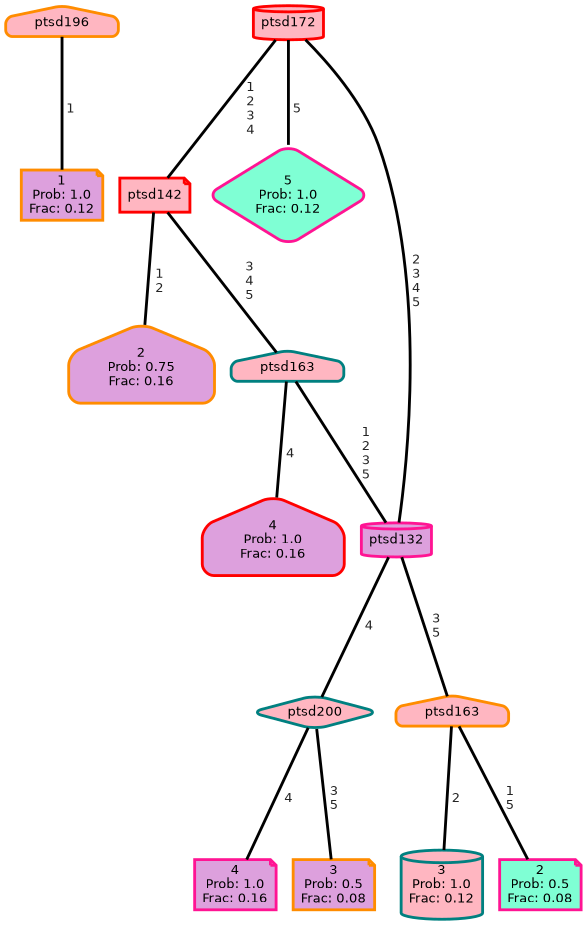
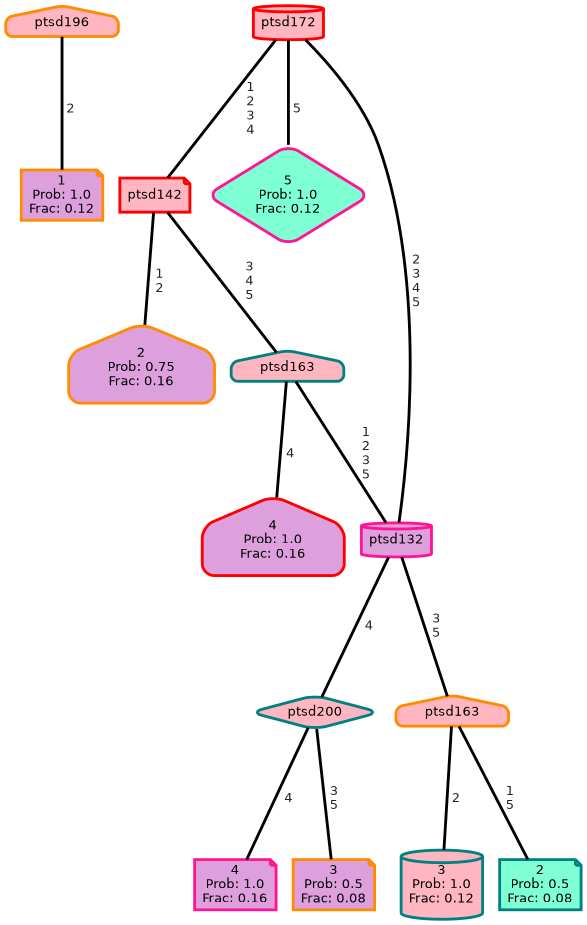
(69, 109) -> (69, 109)
(540, 885) -> (540, 885)
